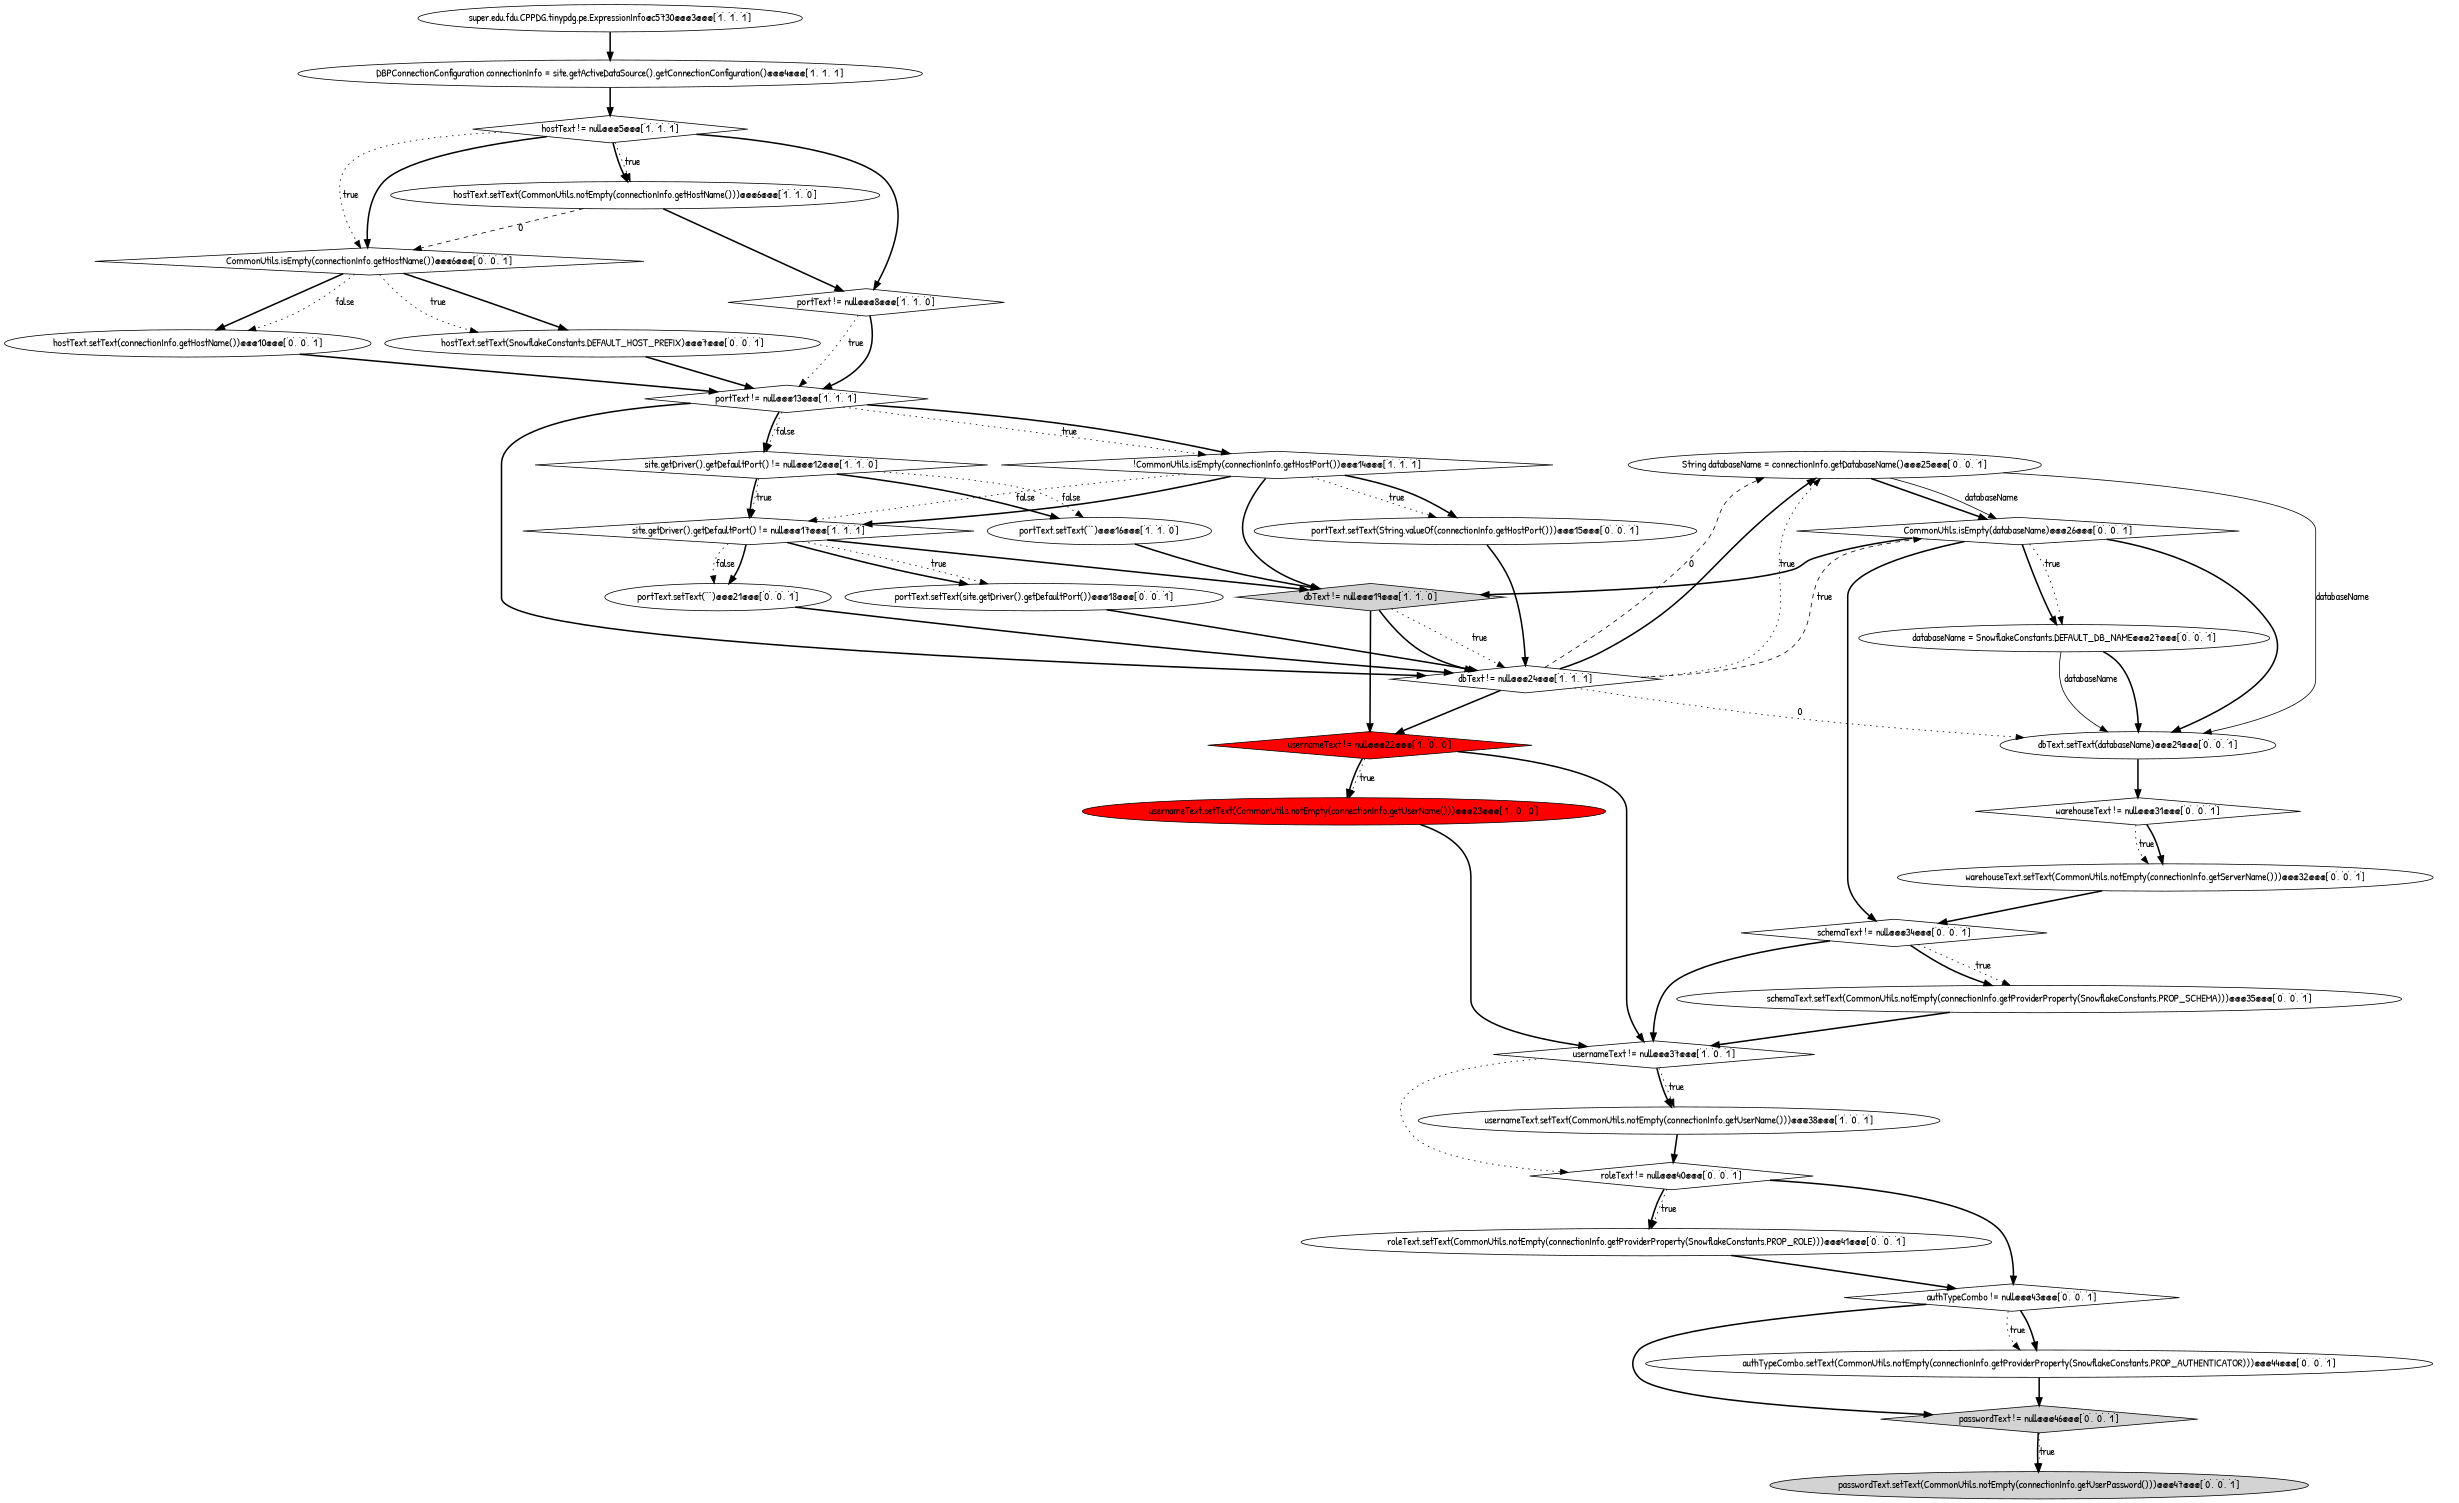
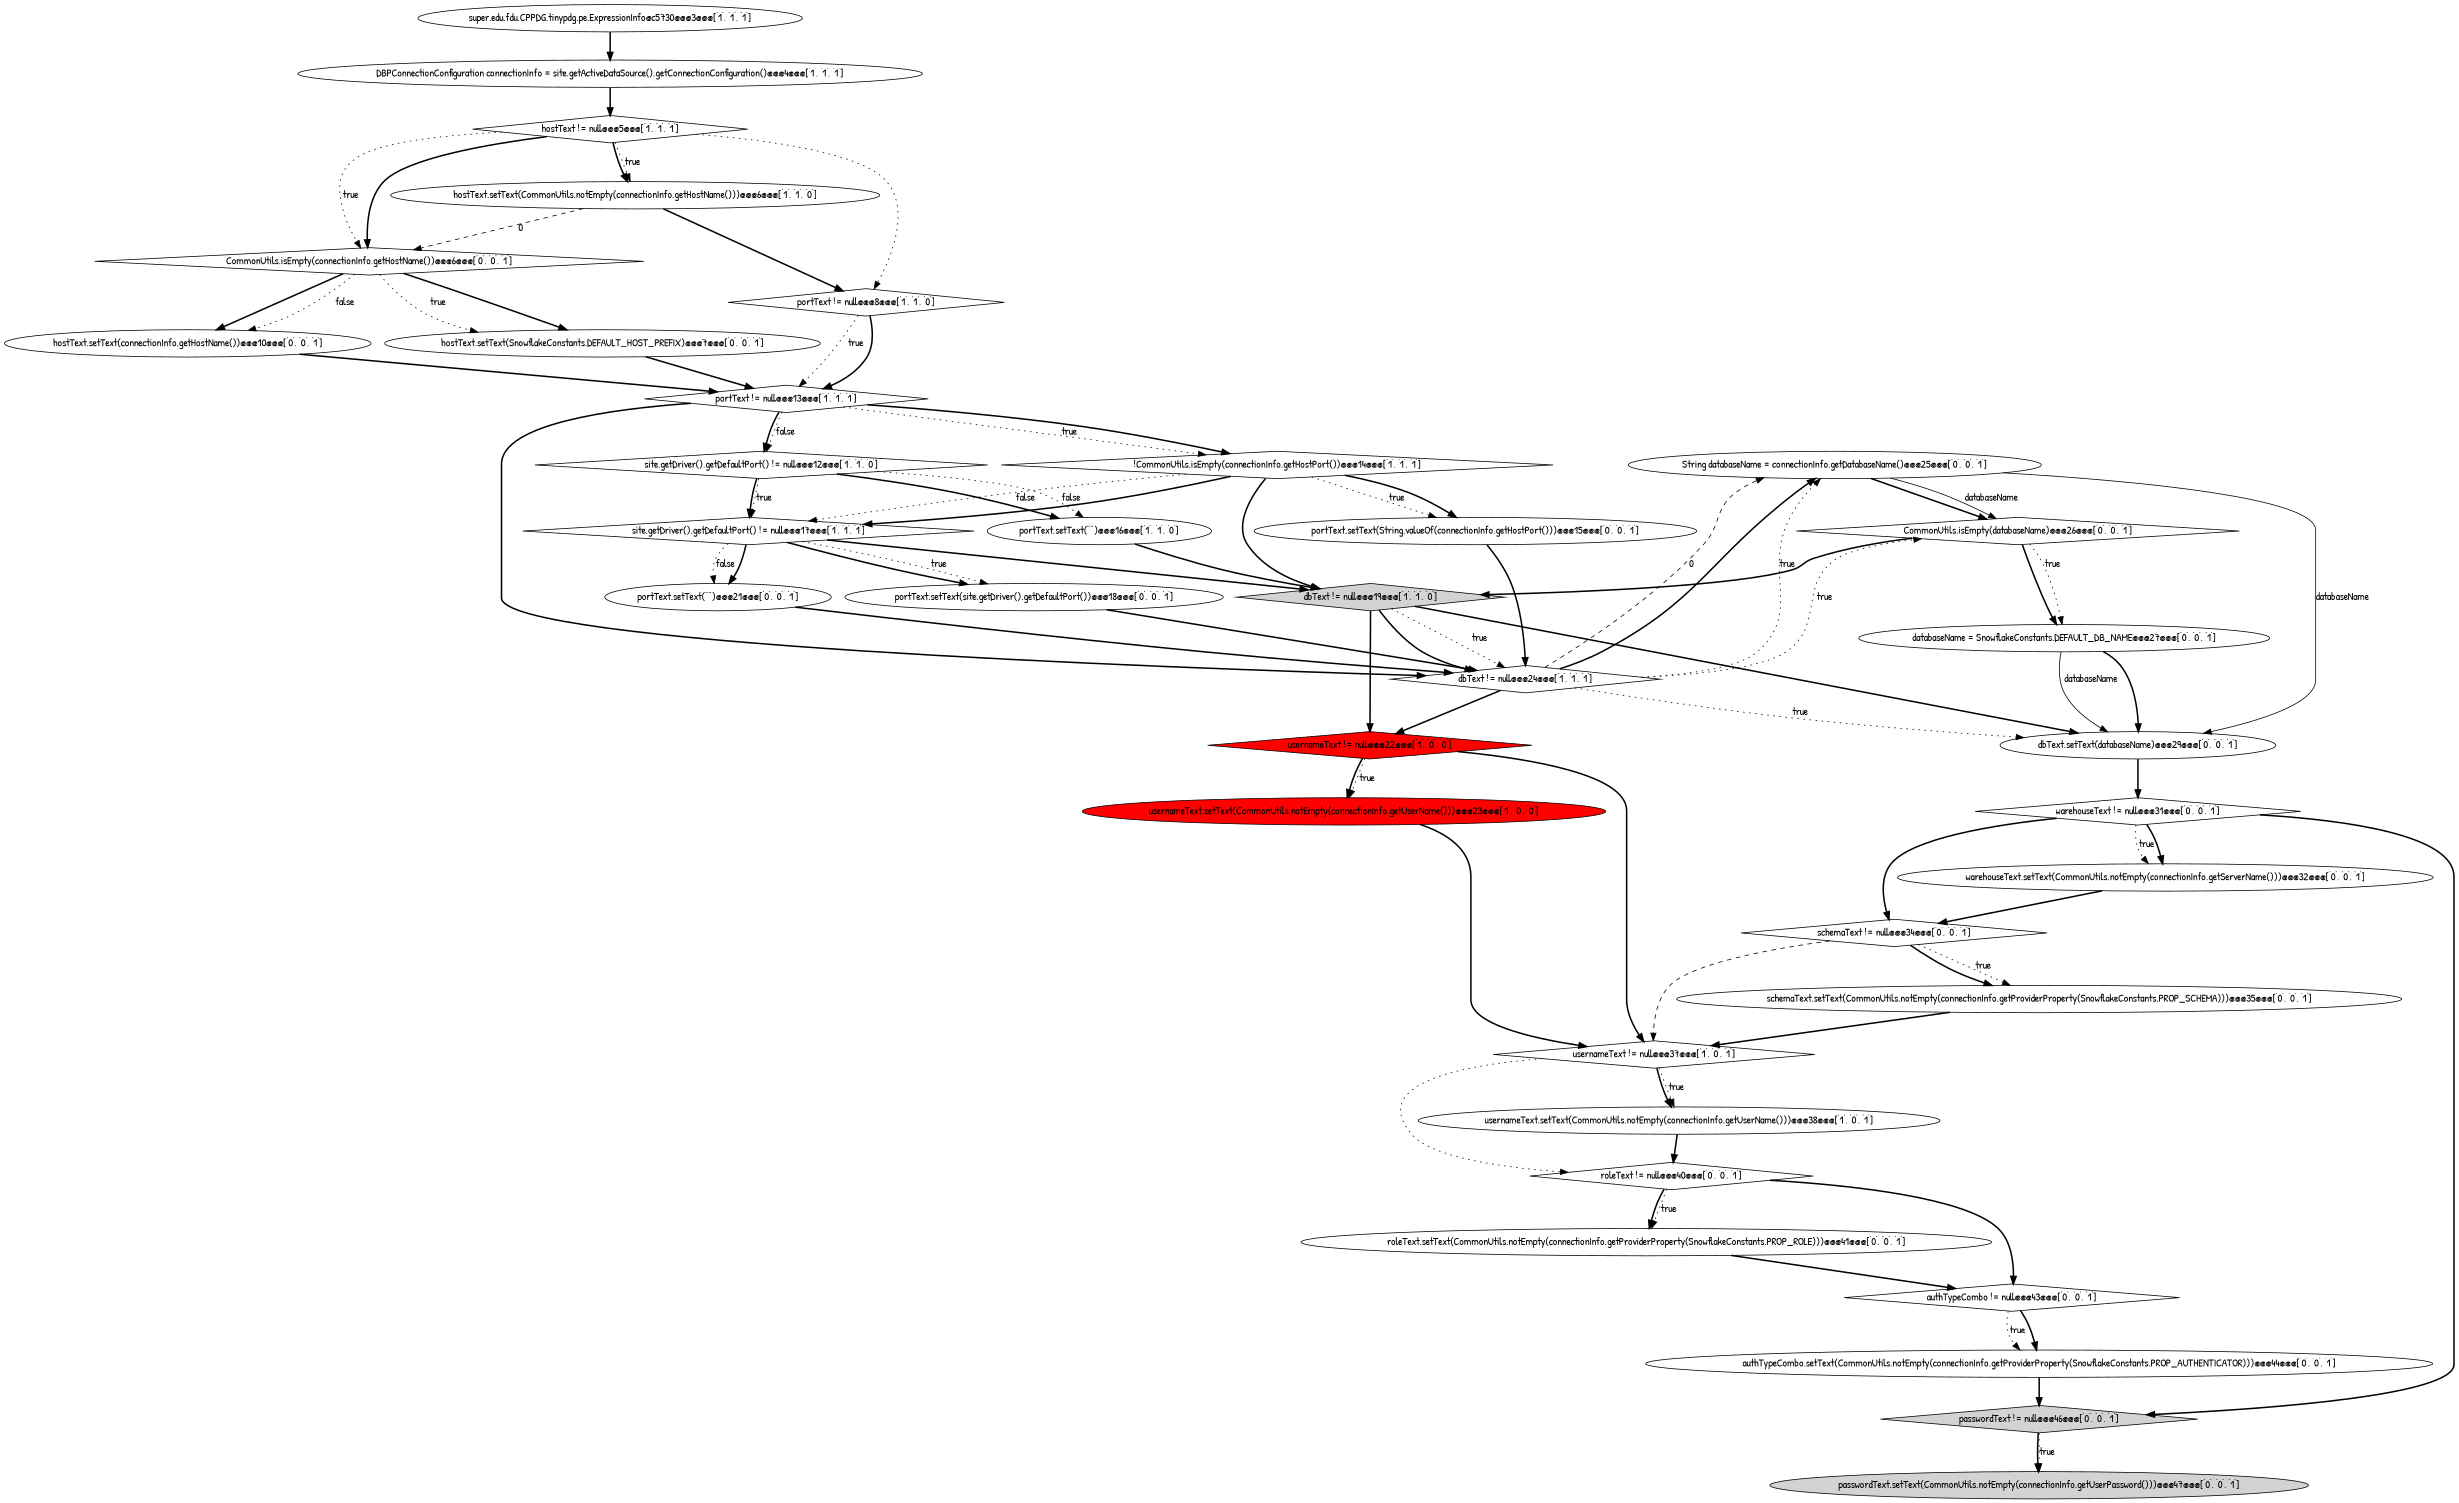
(847, 159) -> (847, 159)
(2260, 612) -> (1759, 672)
(1801, 637) -> (1801, 637)
(1848, 693) -> (1946, 837)
(1800, 712) -> (1800, 712)
(1722, 962) -> (1722, 962)
(1633, 1362) -> (2454, 1168)
